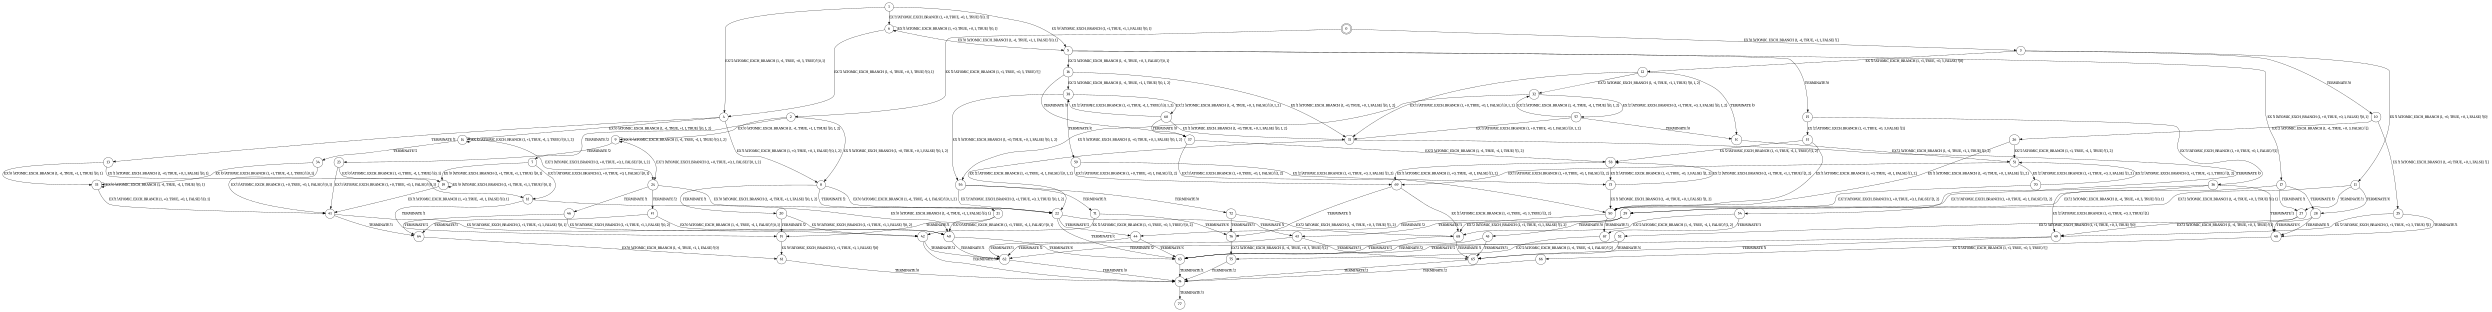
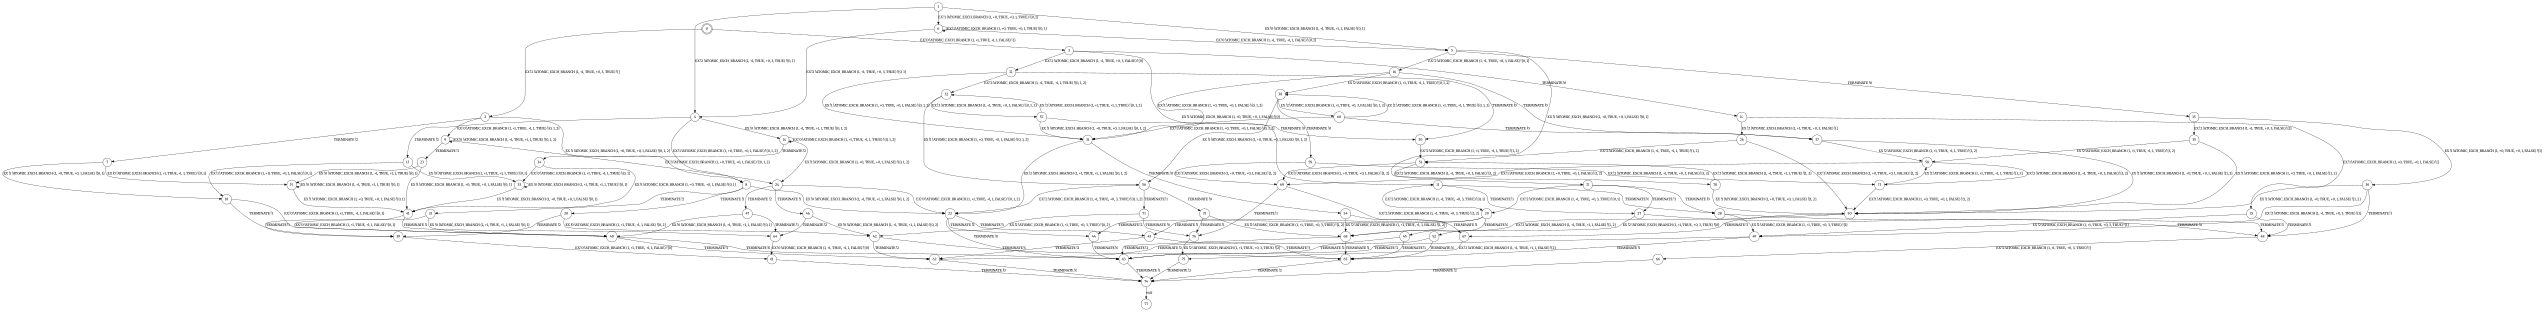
(1049, 243) -> none
(1043, 274) -> (1086, 253)
(1192, 293) -> (1149, 293)
